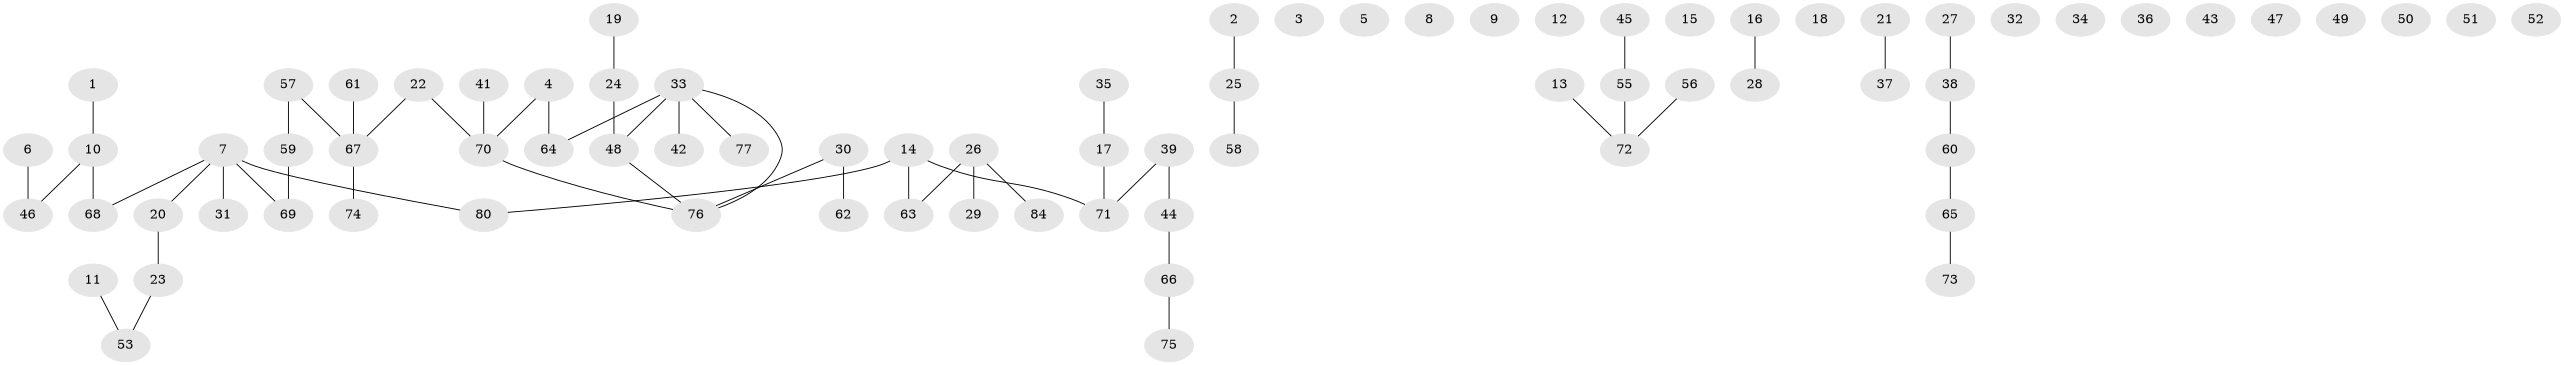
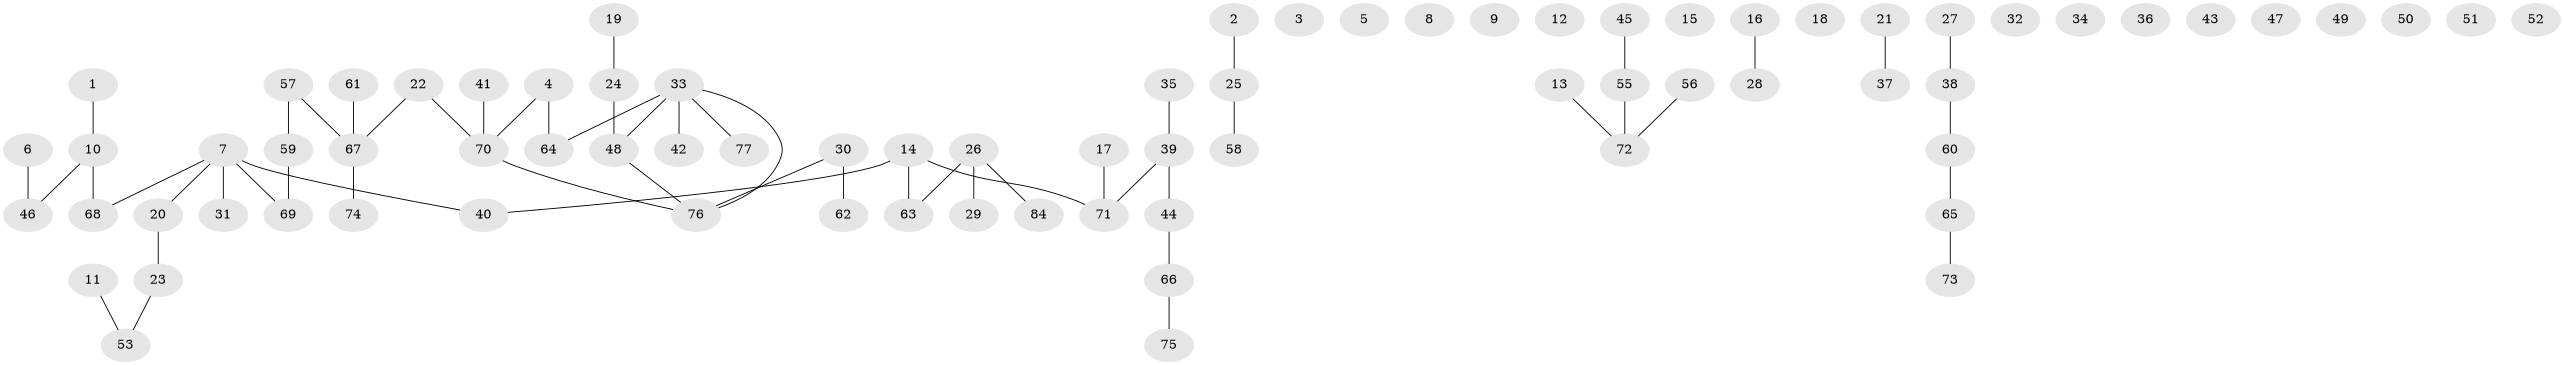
(1104, 118) -> (1169, 118)
(484, 215) -> (484, 215)
